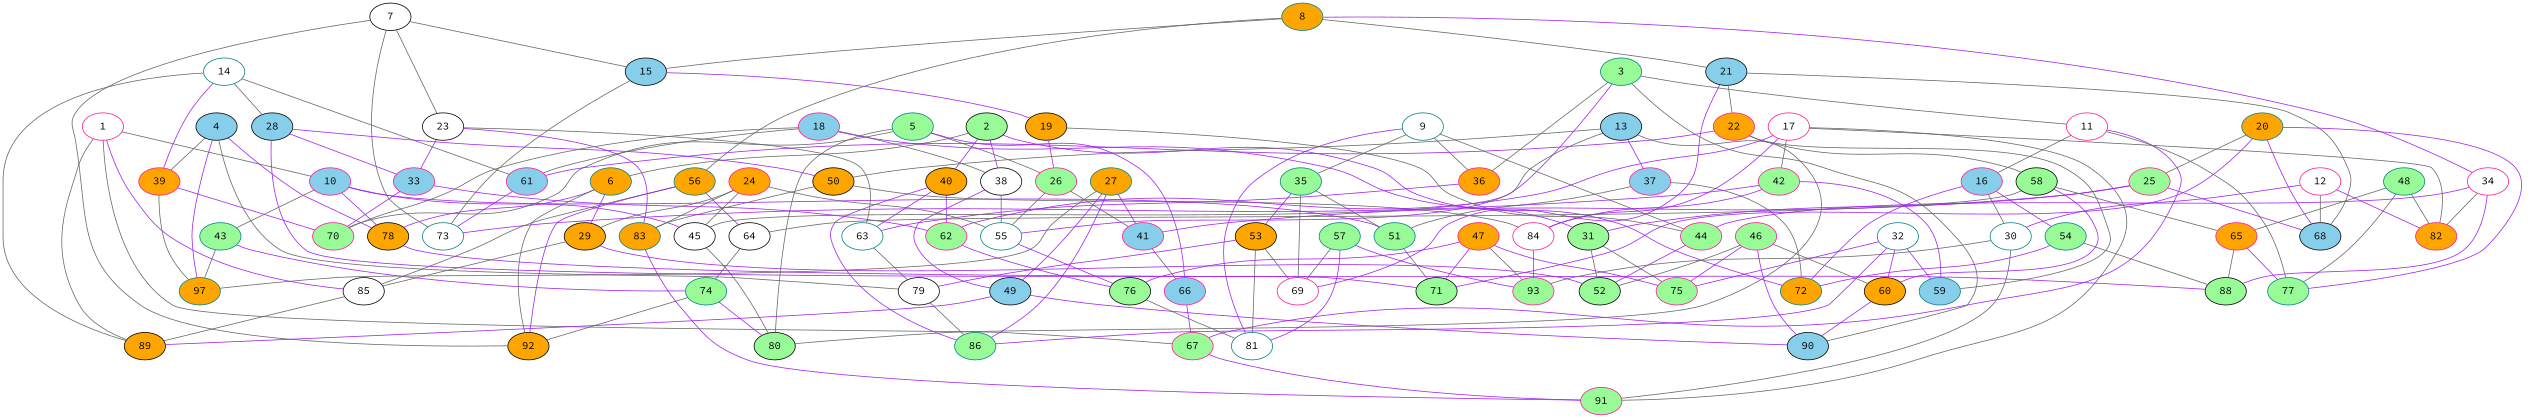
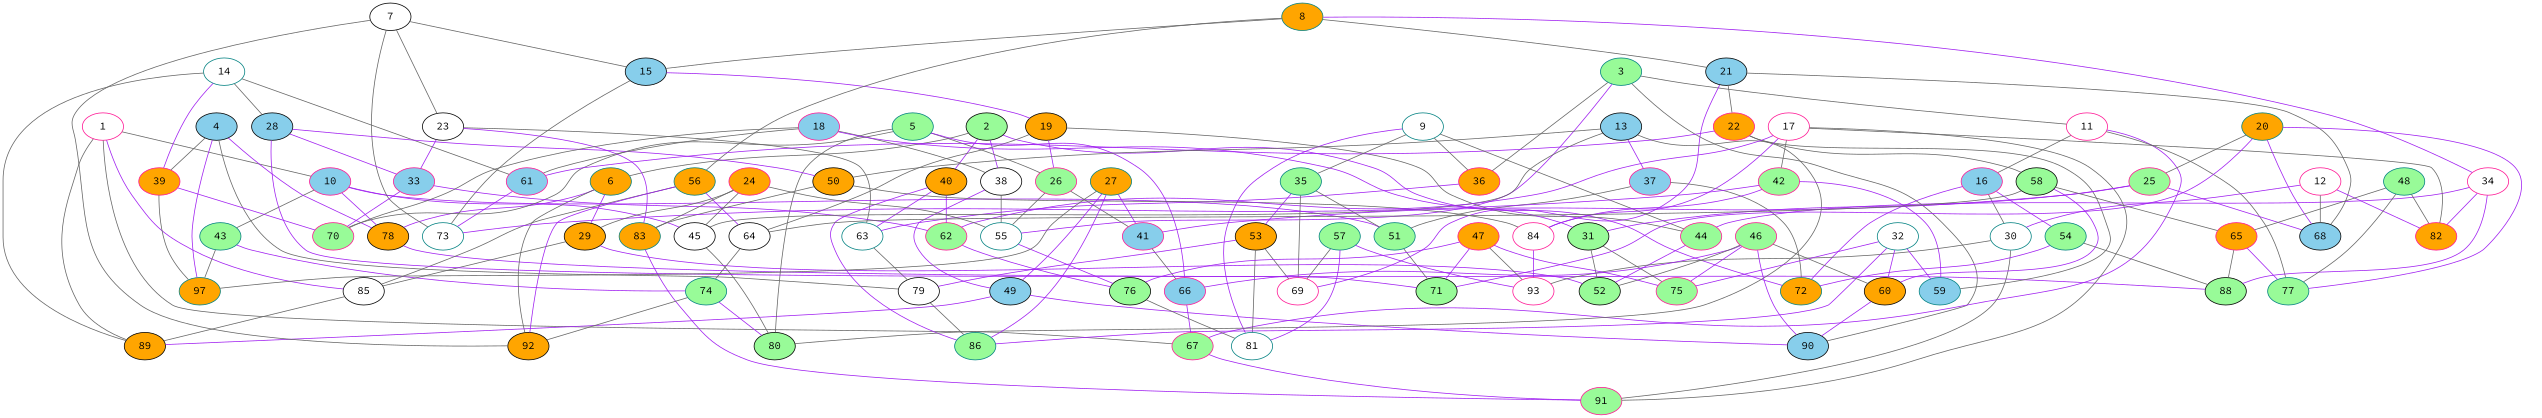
none -> (897, 177)
(2462, 209) -> (2462, 209)
none -> (1406, 272)
(1533, 291) -> (1533, 291)
